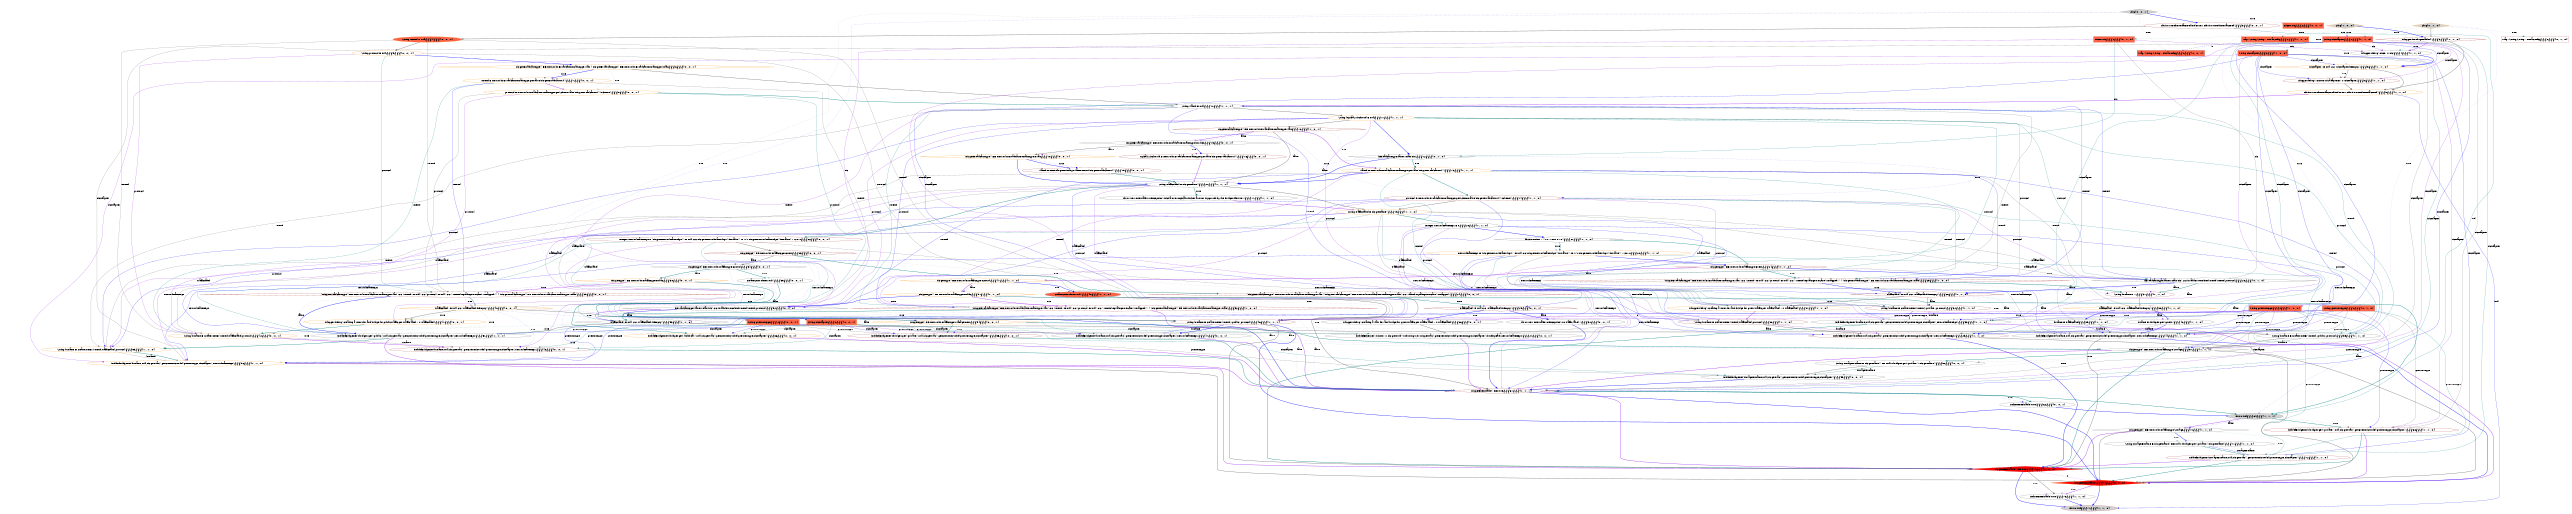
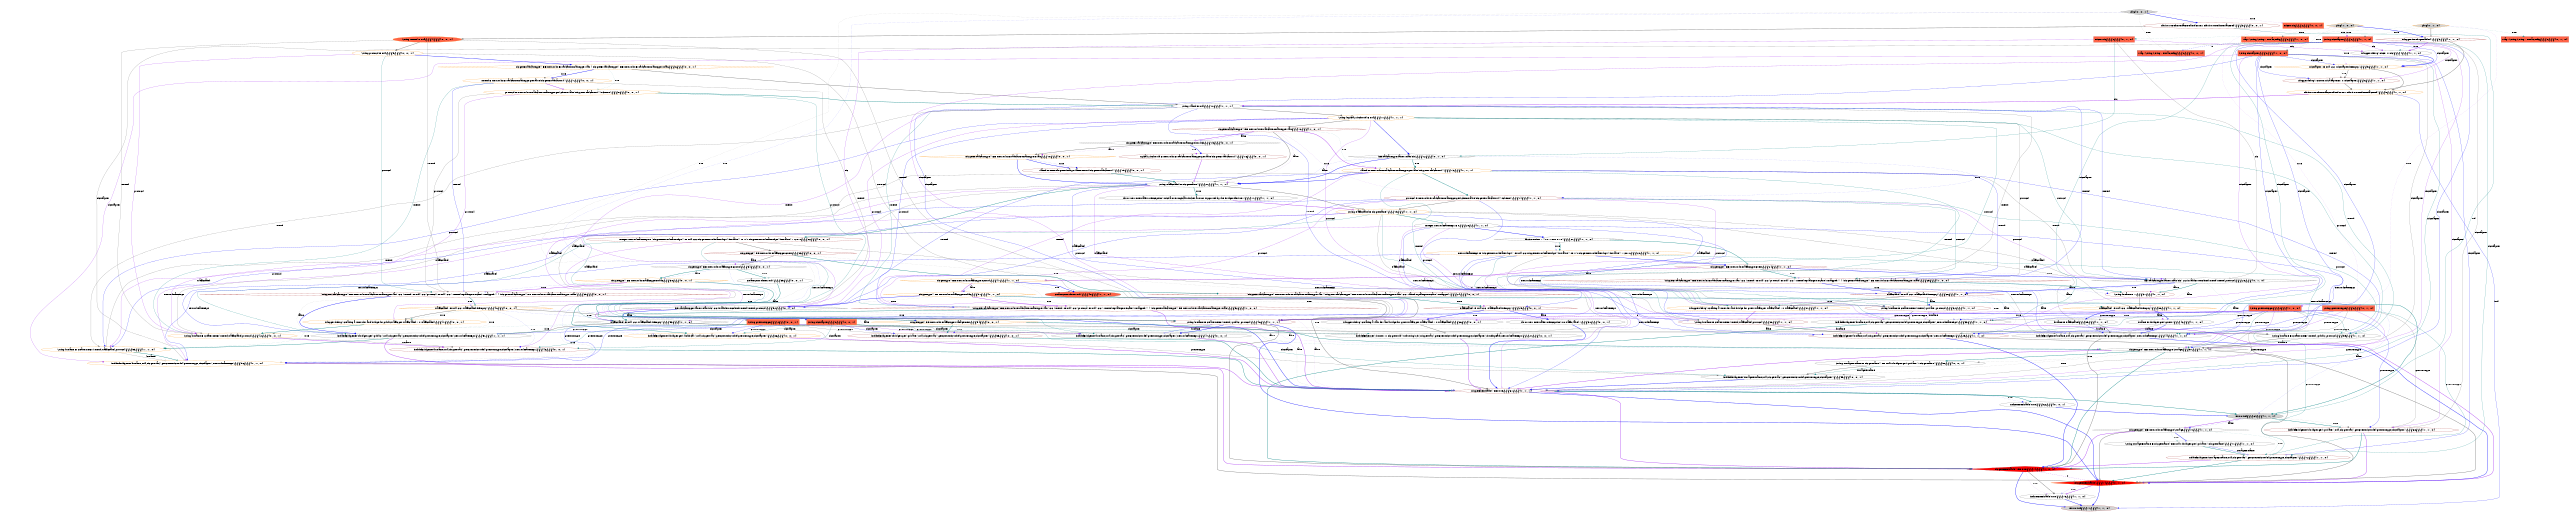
(2535, 39) -> (2535, 39)
(2259, 350) -> (2259, 350)
